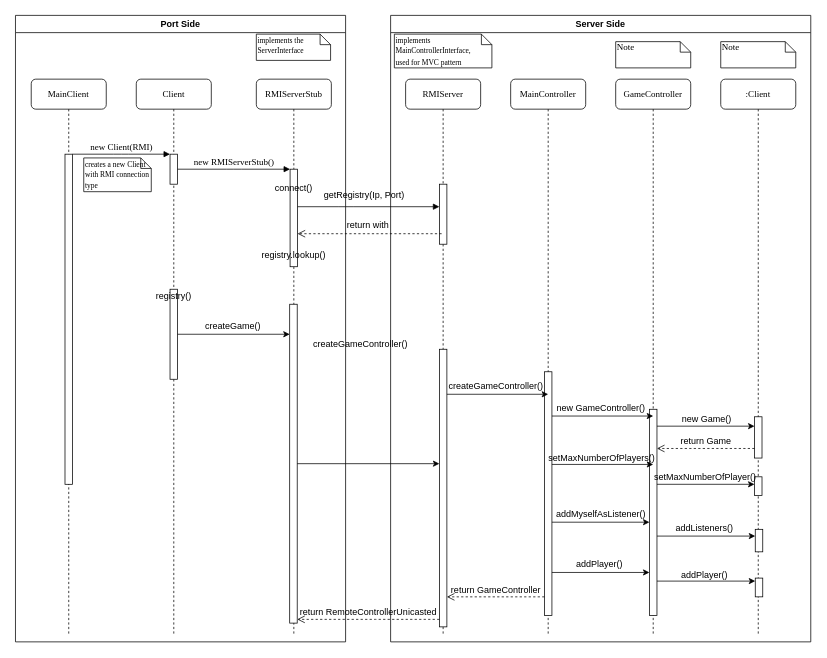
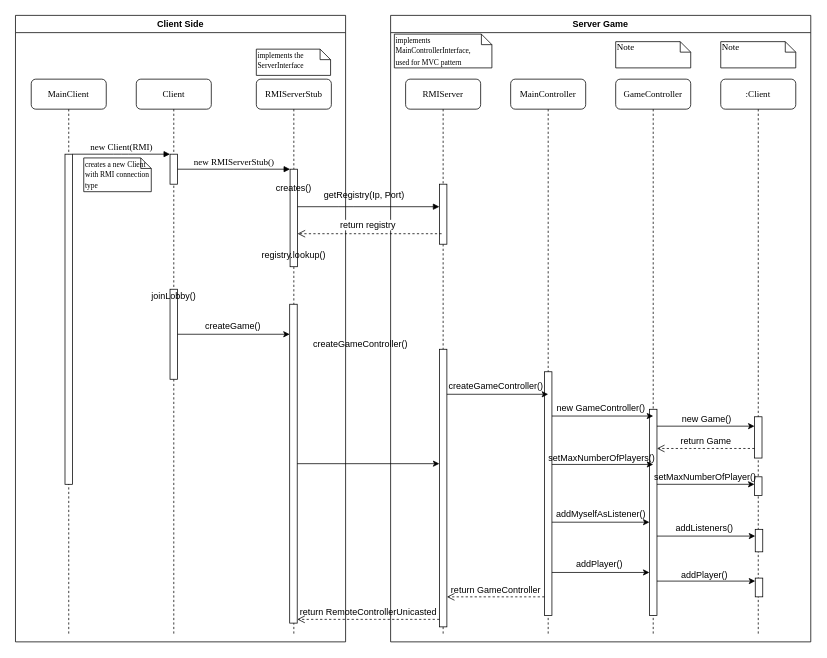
(180, 24) -> (180, 24)
(600, 24) -> (600, 24)
(293, 47) -> (293, 62)
(294, 188) -> (294, 188)
(368, 225) -> (368, 225)
(174, 297) -> (174, 297)
